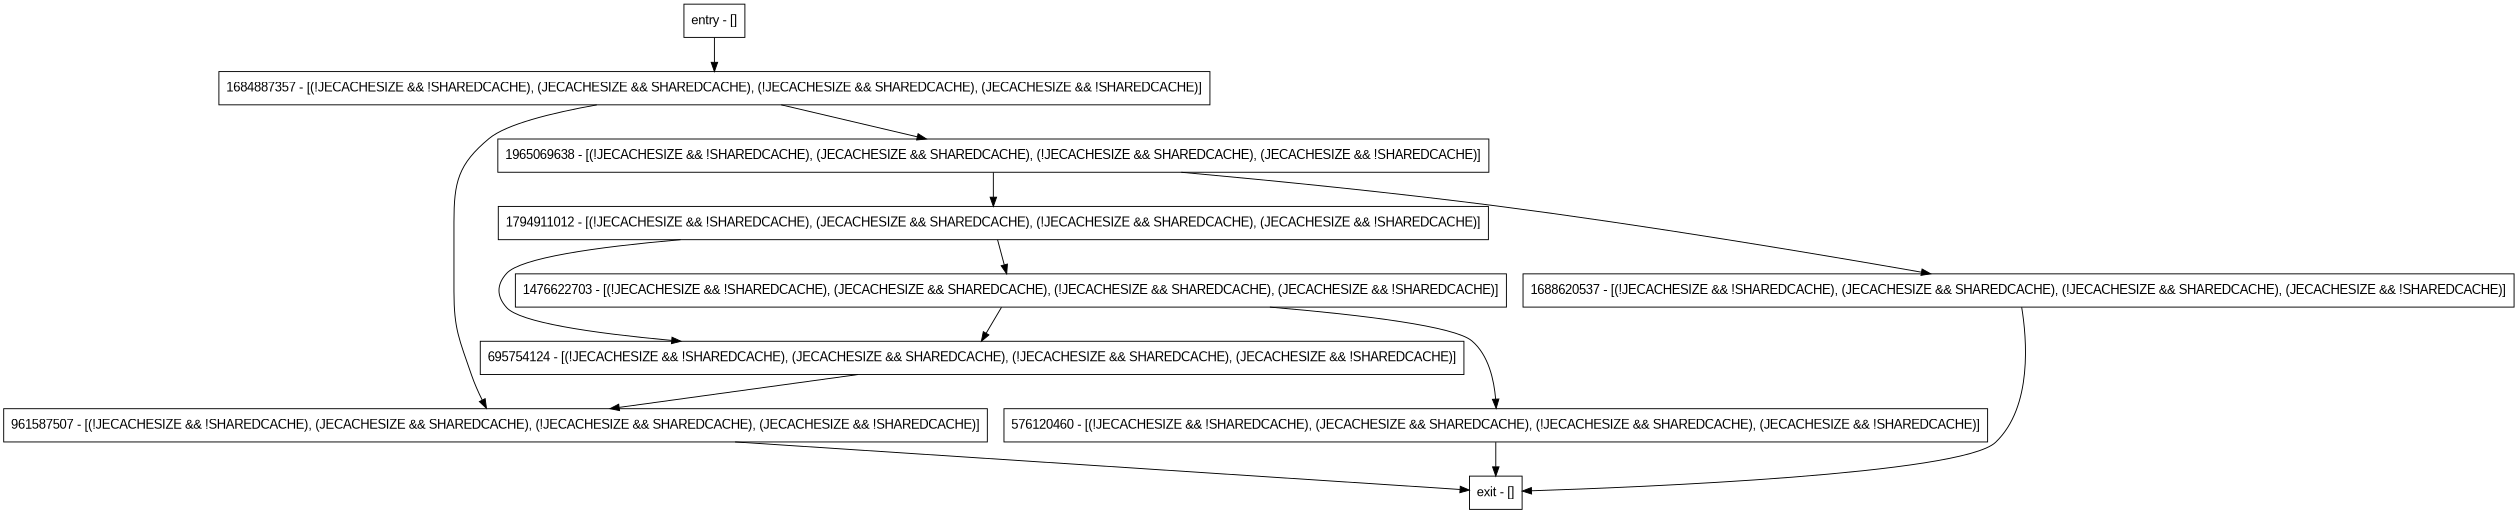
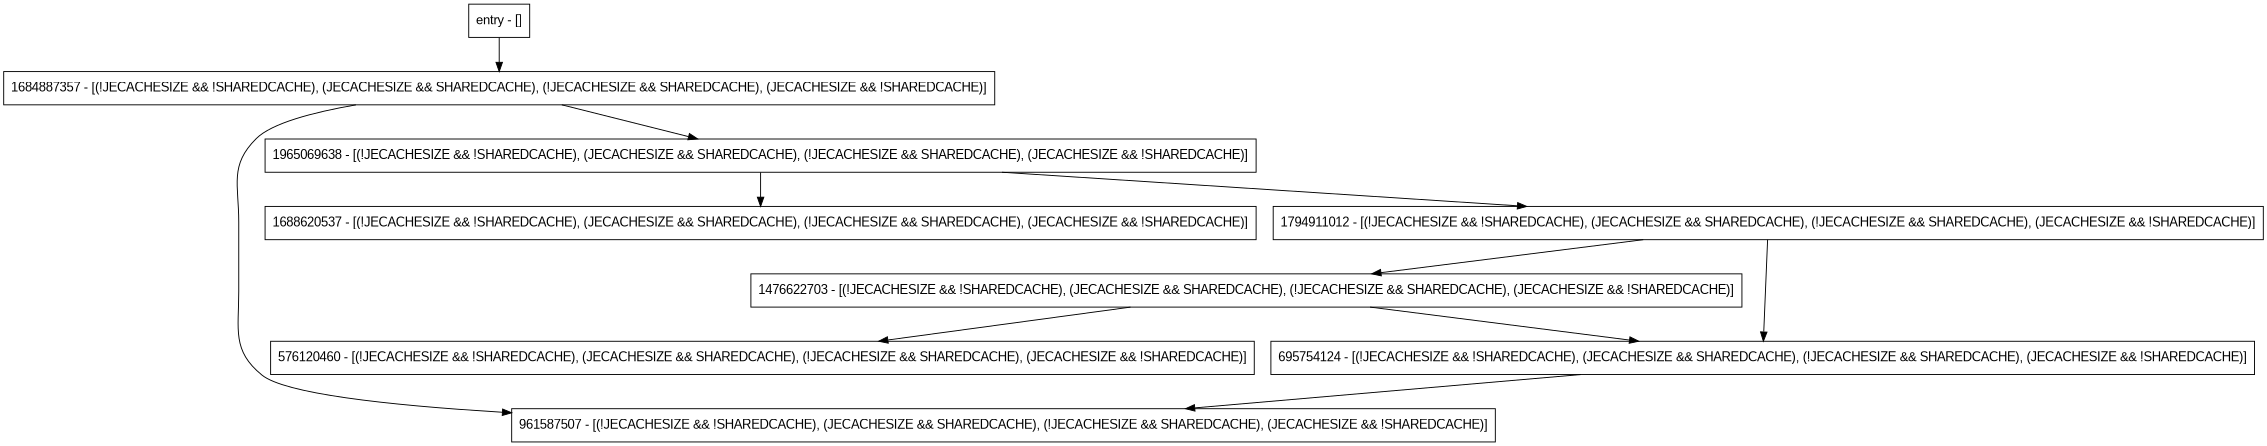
(1496, 493) -> none
